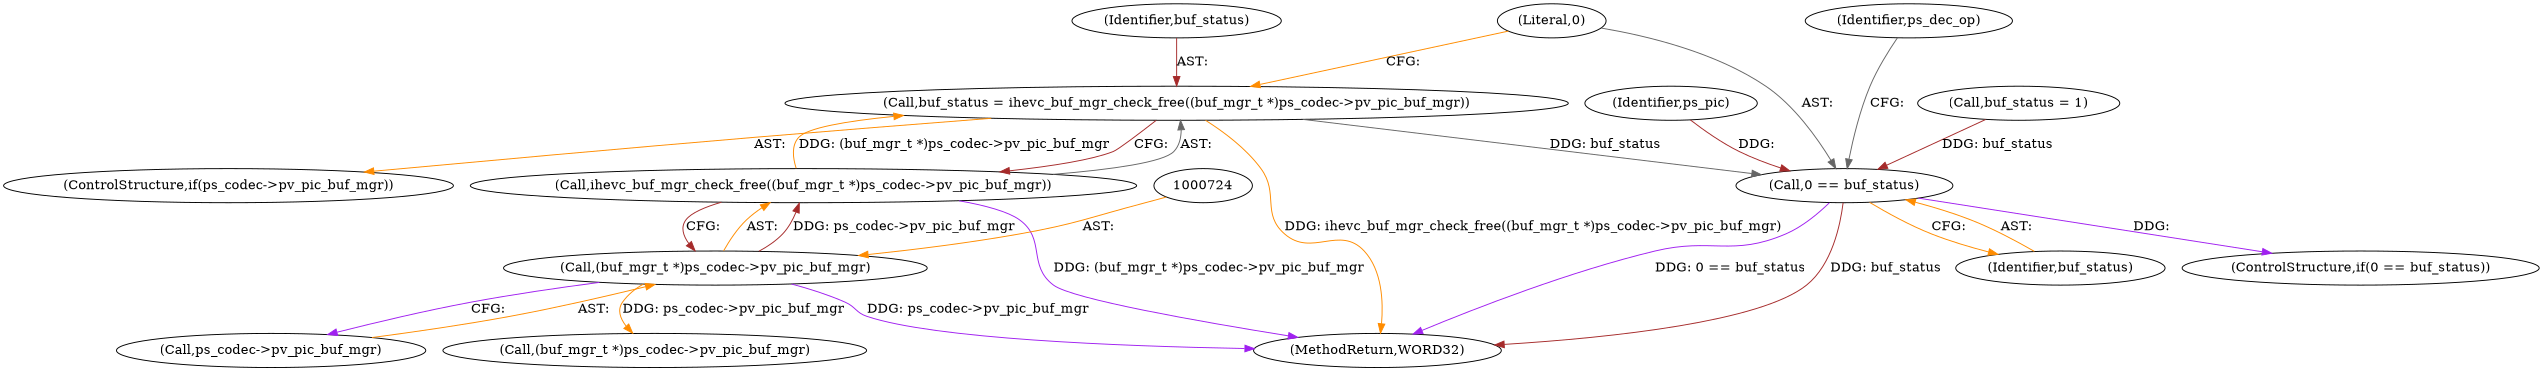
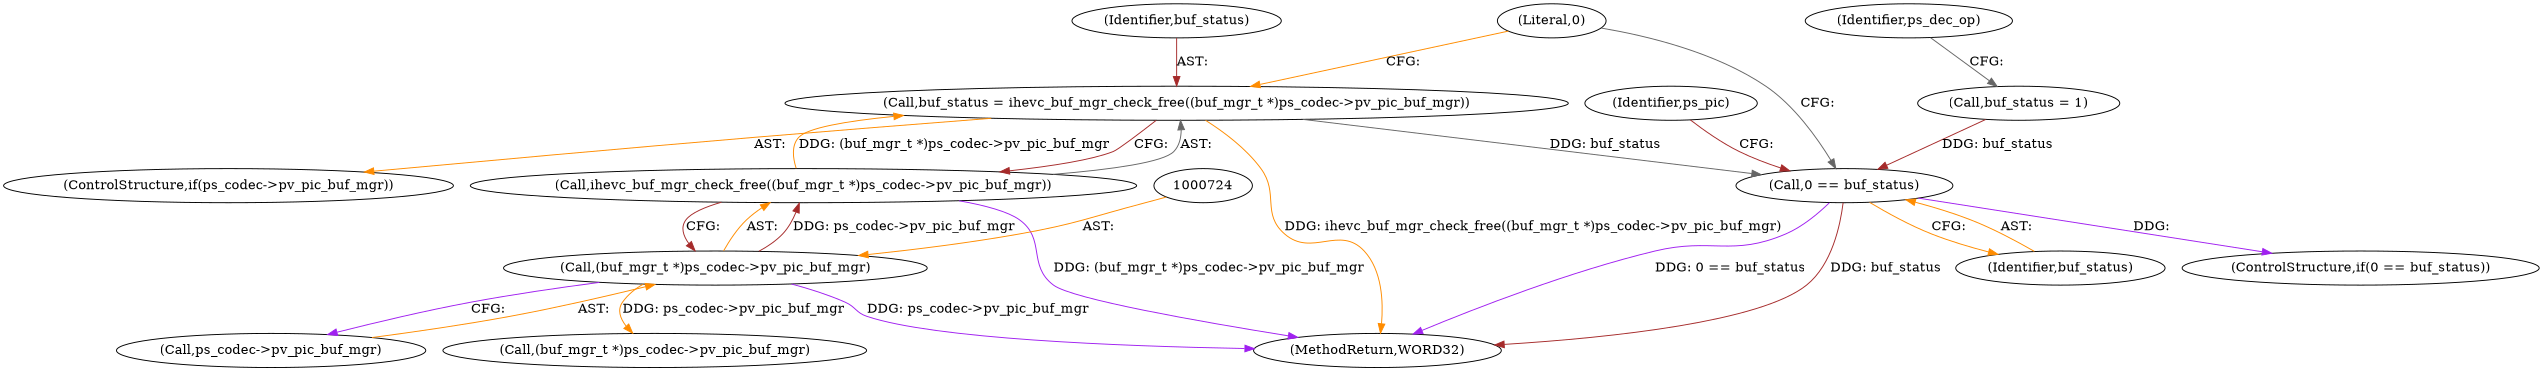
(1866, 96) -> (1960, 59)
(1820, 103) -> (1820, 103)
(1759, 144) -> (1759, 144)
